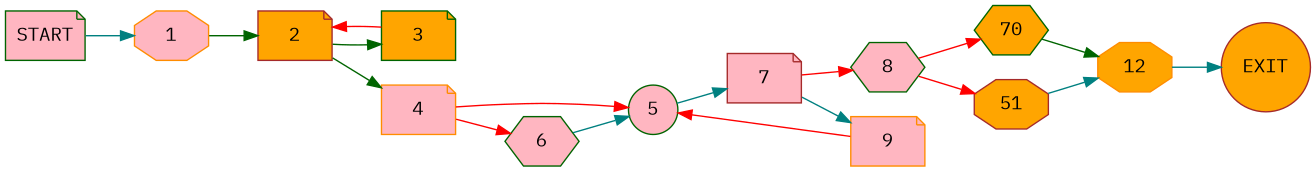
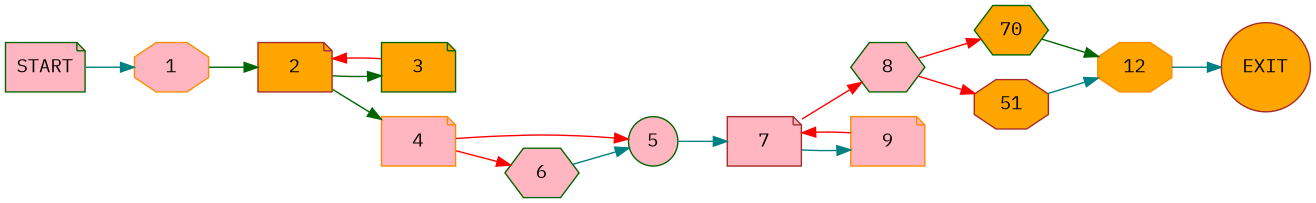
(771, 126) -> (833, 132)
